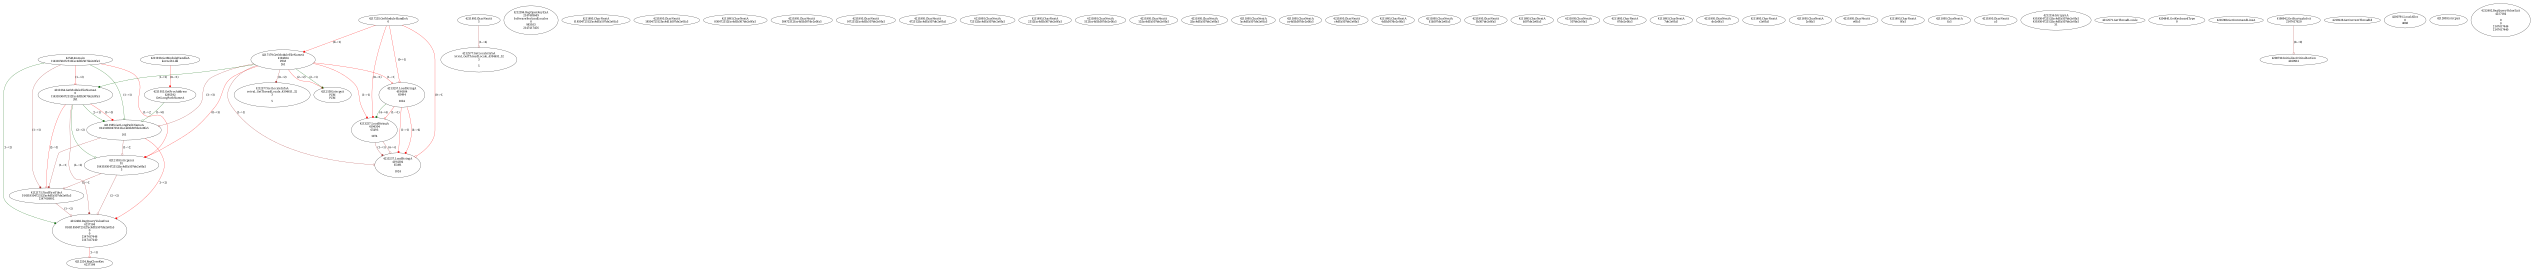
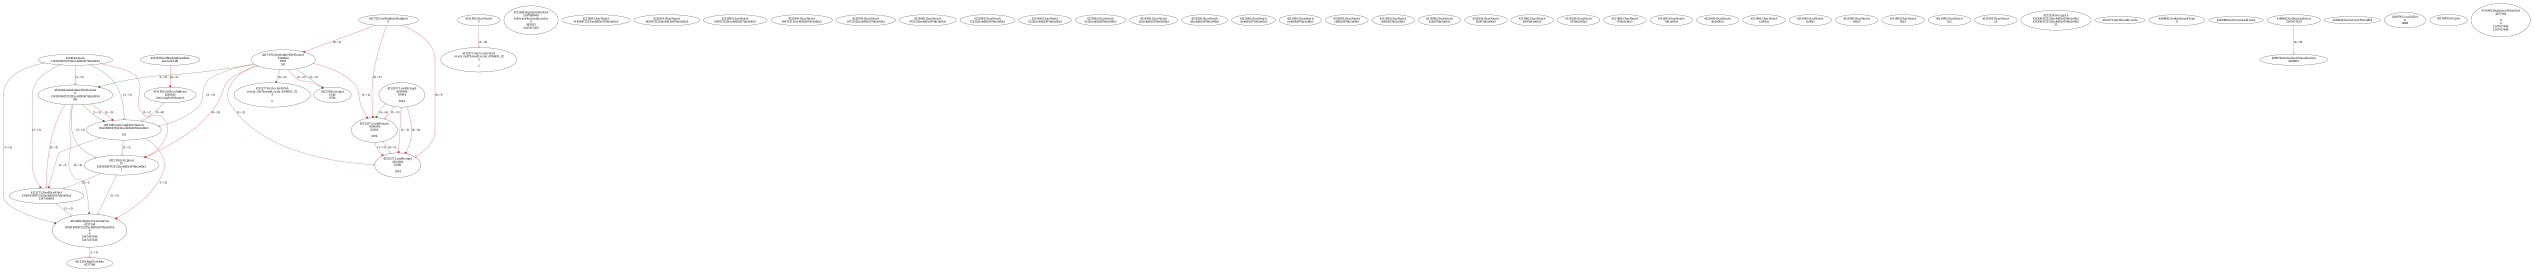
(394, 53) -> none
(354, 68) -> none
